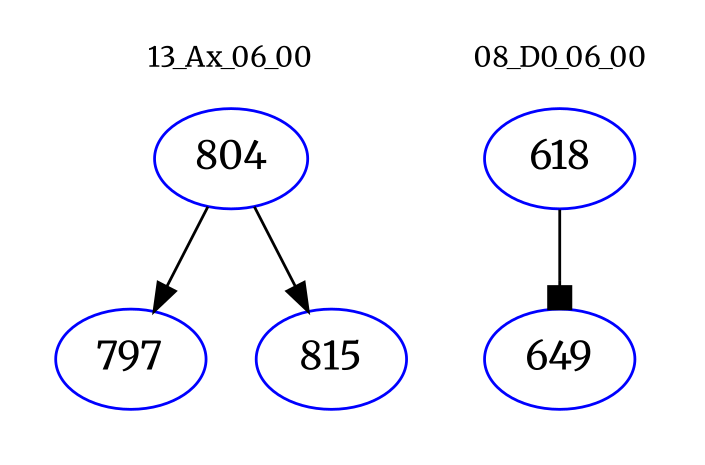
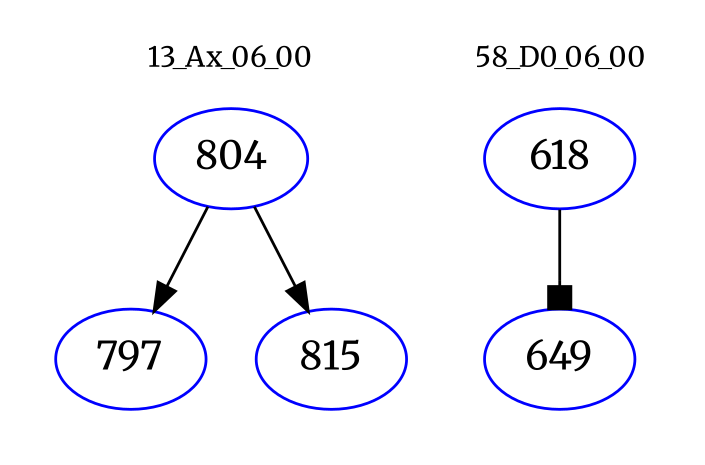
(561, 60) -> (561, 60)
